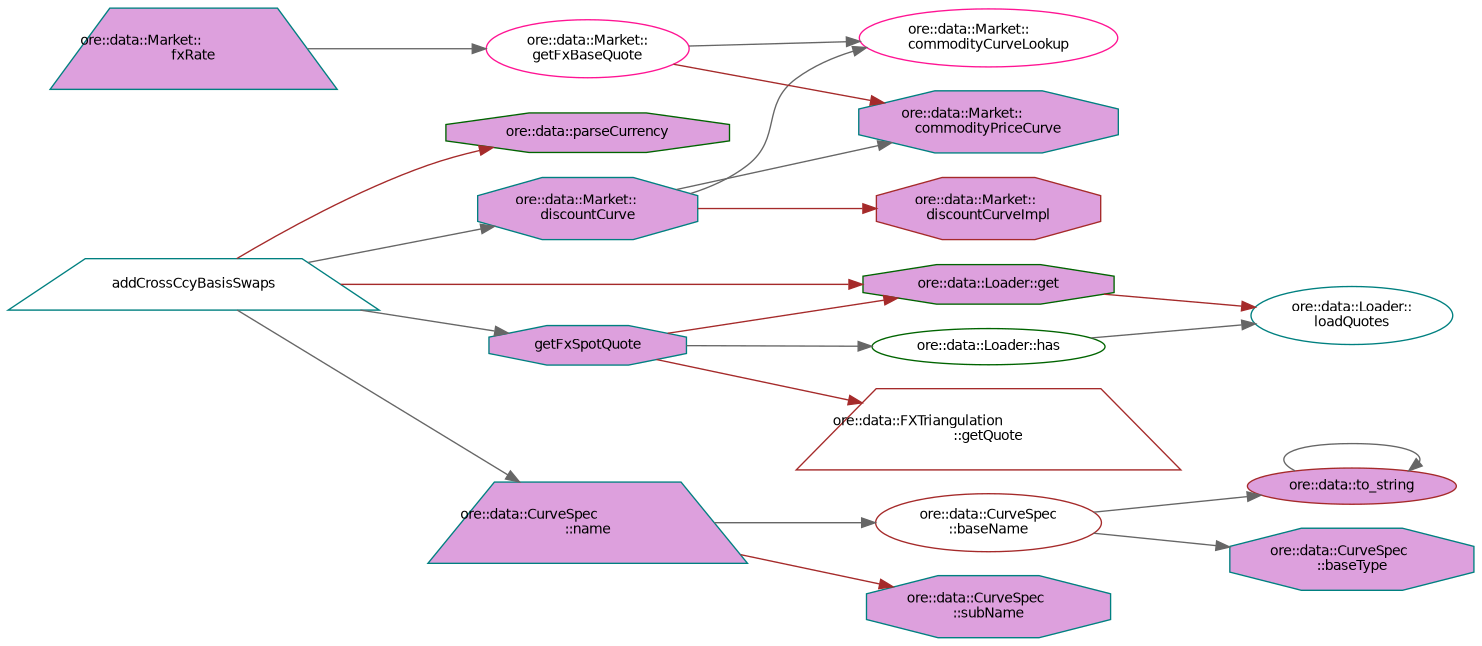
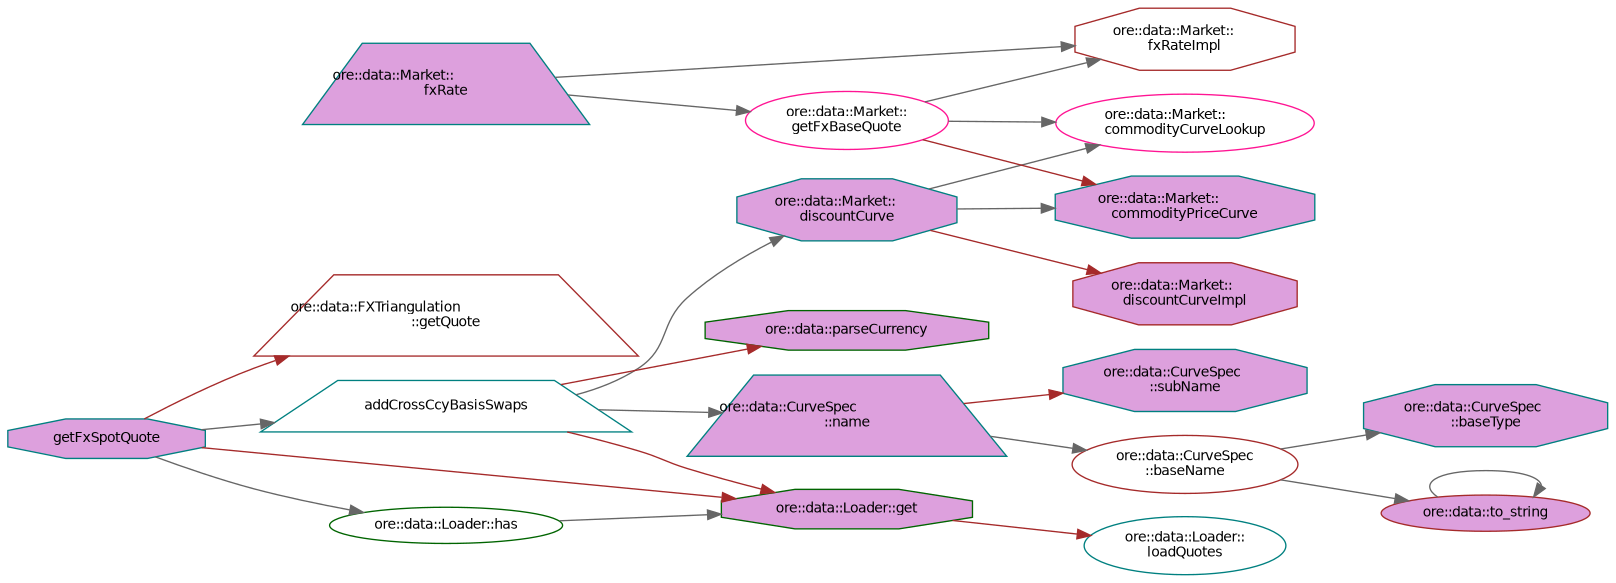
none -> (1185, 39)
(427, 321) -> (231, 427)
(1166, 331) -> (633, 518)
